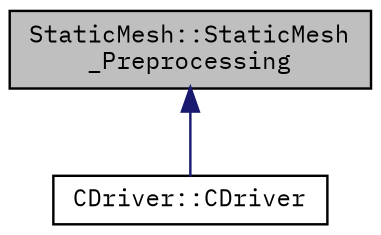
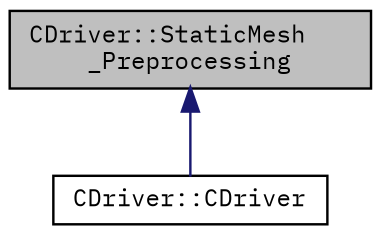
(190, 50) -> (190, 50)
